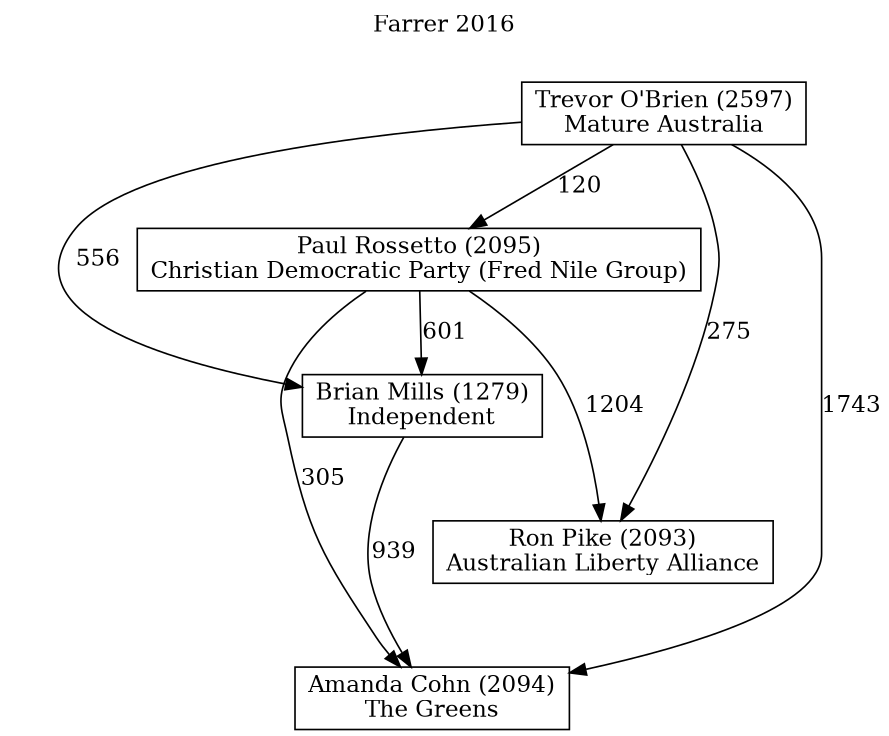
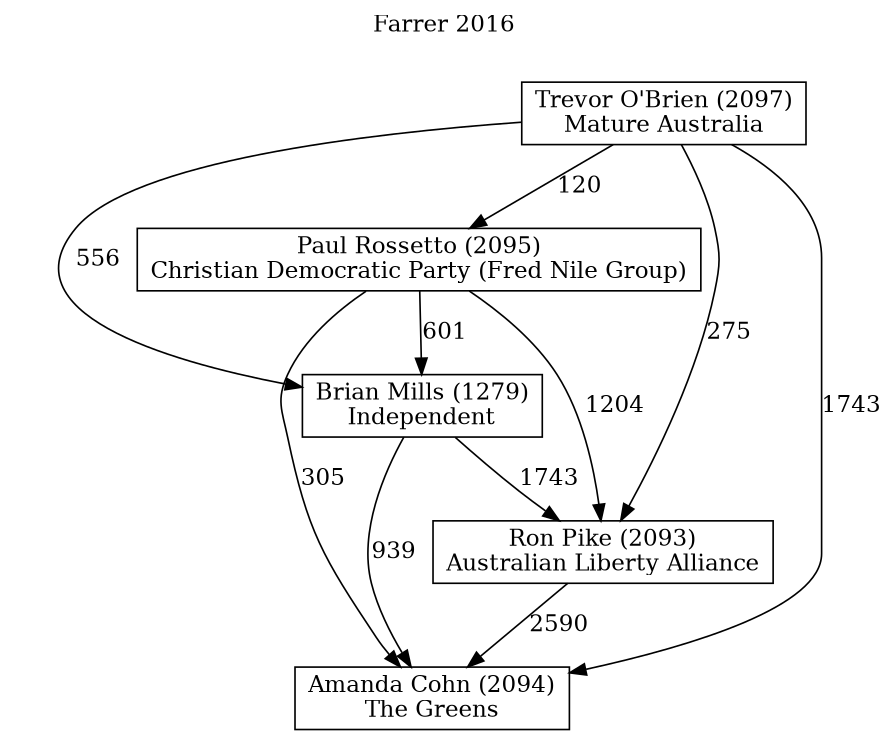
(664, 113) -> (664, 113)
none -> (500, 475)
none -> (524, 620)
